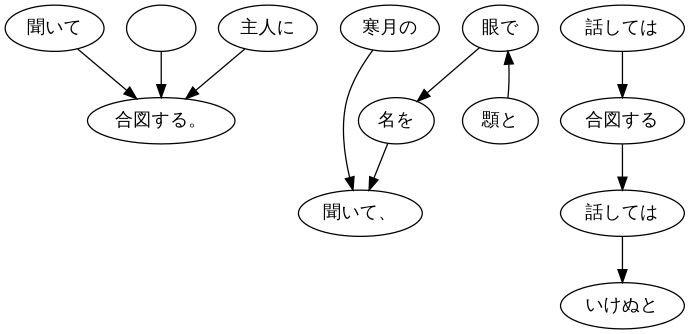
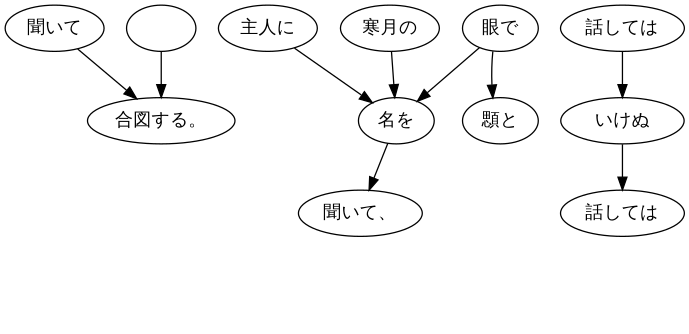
(220, 70) -> (328, 72)
(509, 81) -> (492, 68)
(345, 111) -> (393, 68)
(622, 121) -> (622, 121)
(622, 306) -> none
